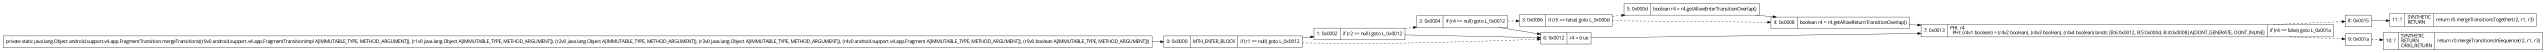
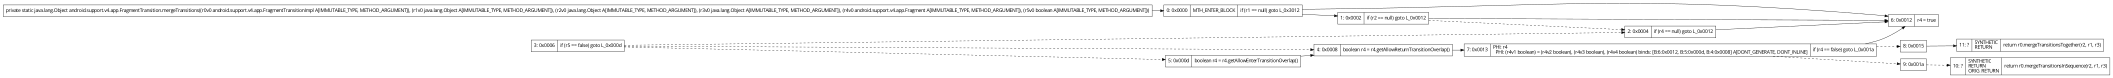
(1512, 21) -> (1123, 39)
(1754, 36) -> (1885, 38)
(1270, 42) -> (1270, 11)
(1420, 43) -> (1594, 3)
